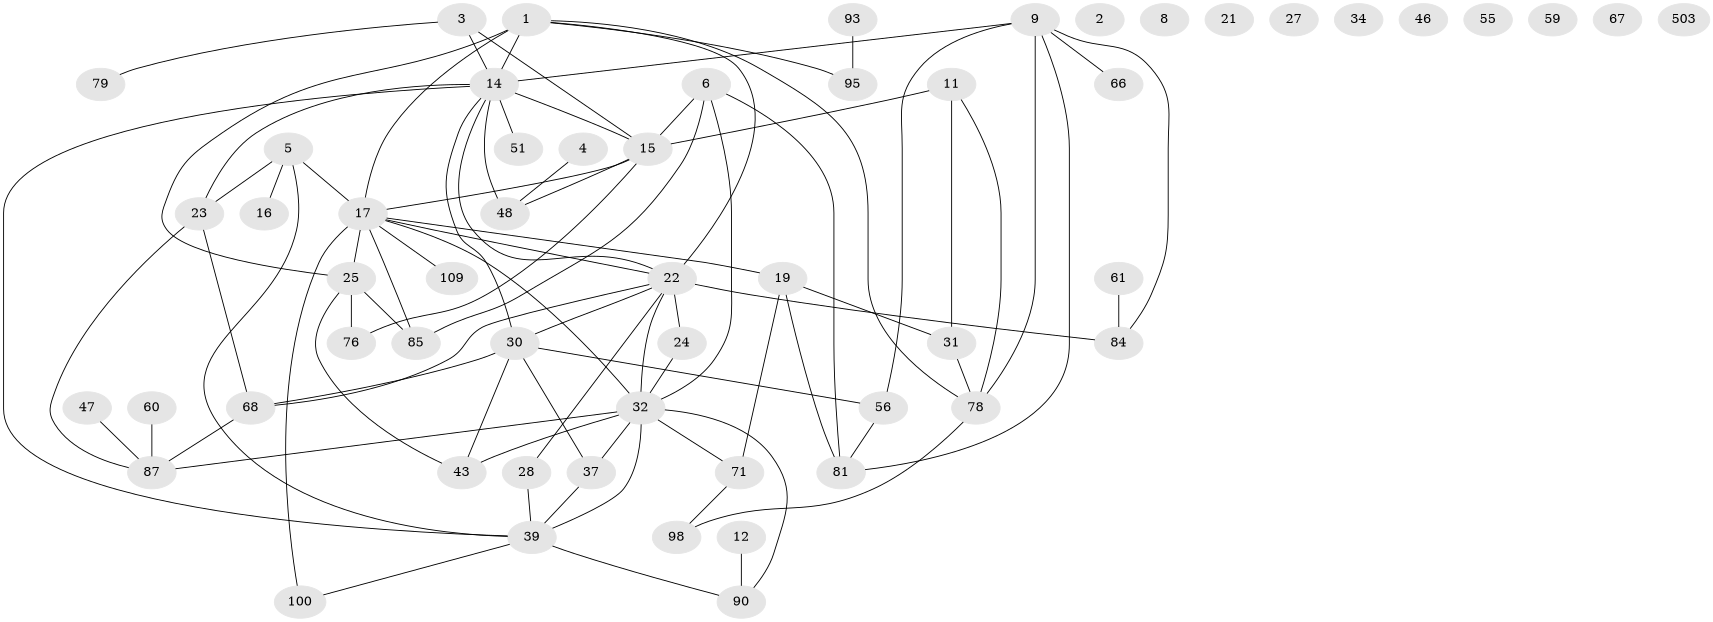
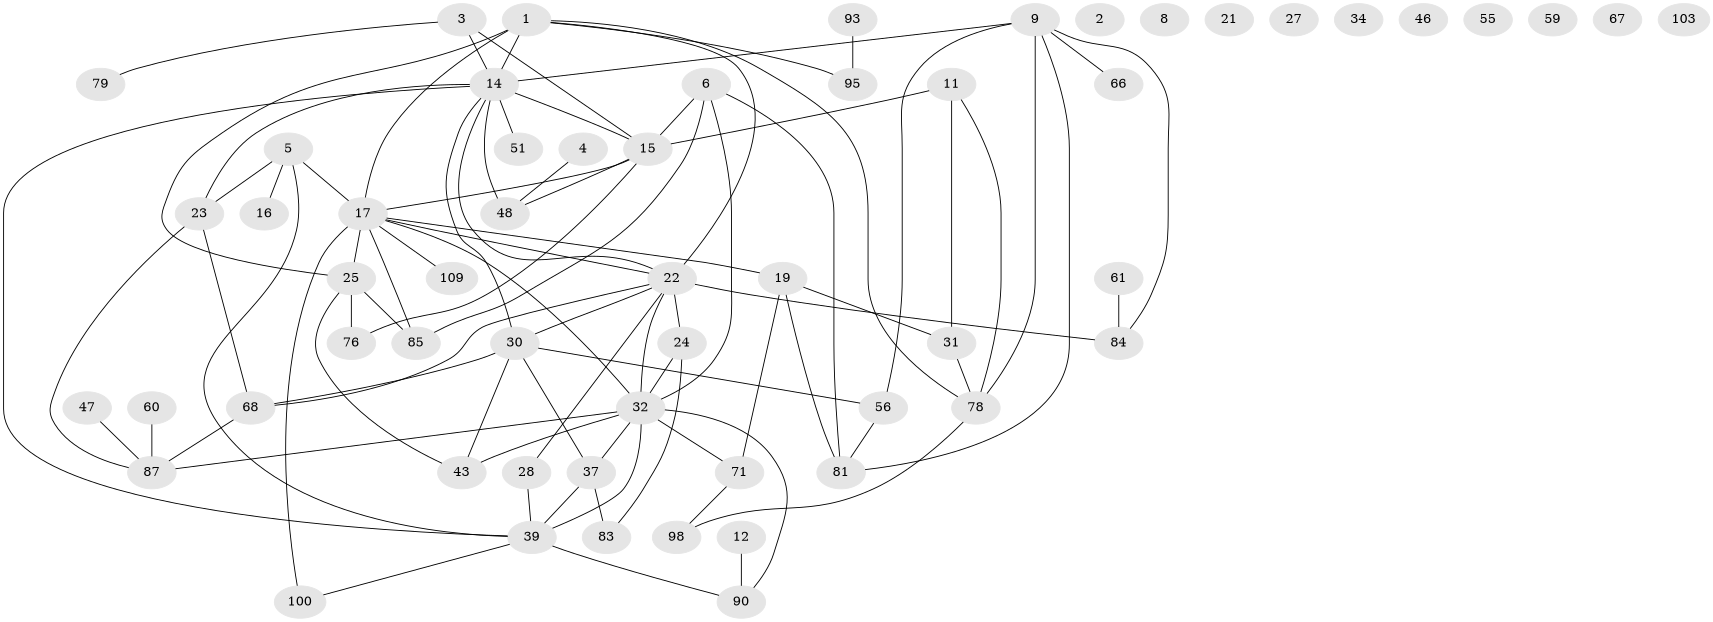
(1684, 20) -> (1684, 20)
none -> (607, 537)
